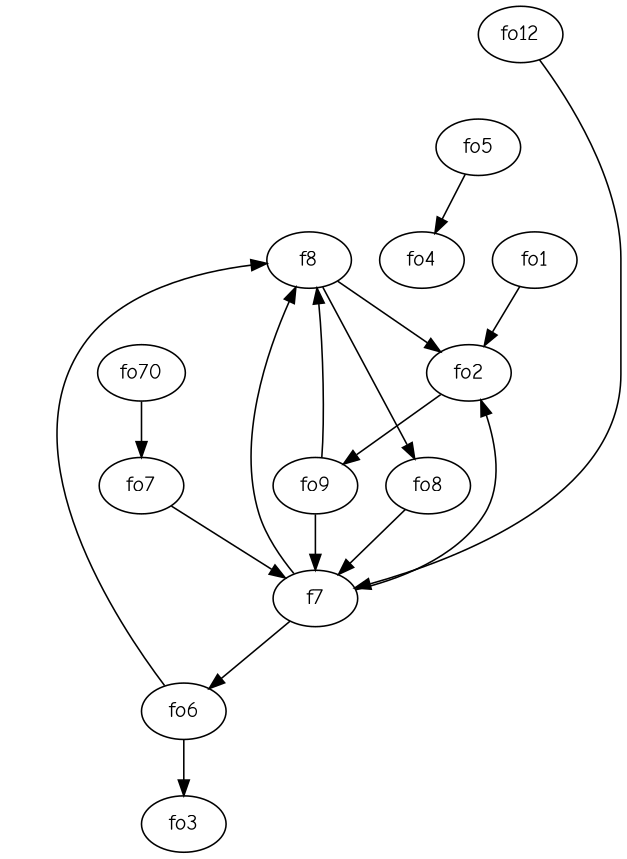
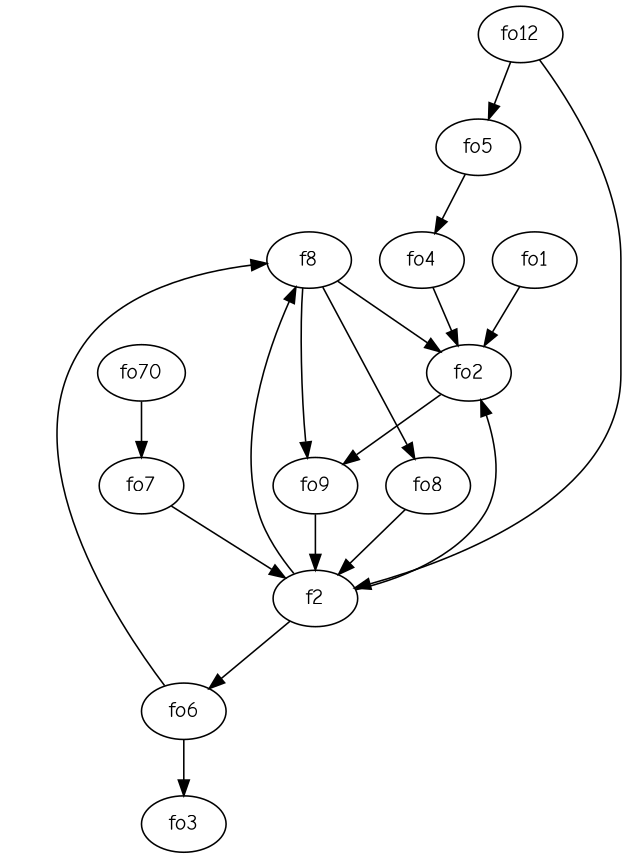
none -> (502, 83)
none -> (442, 309)
(323, 381) -> (302, 365)
(315, 598) -> (315, 598)
